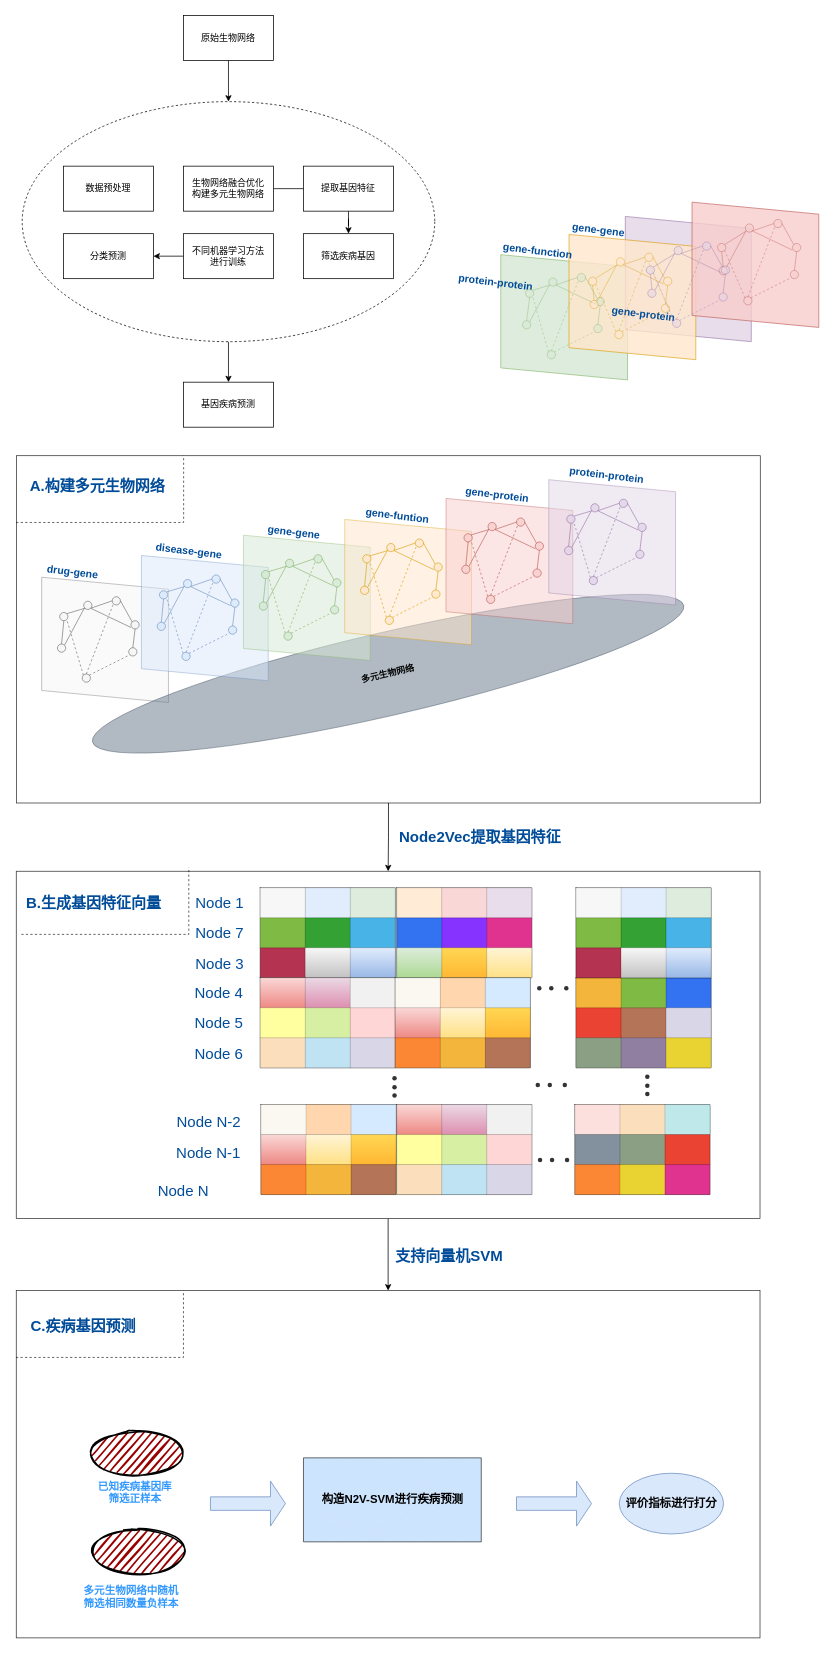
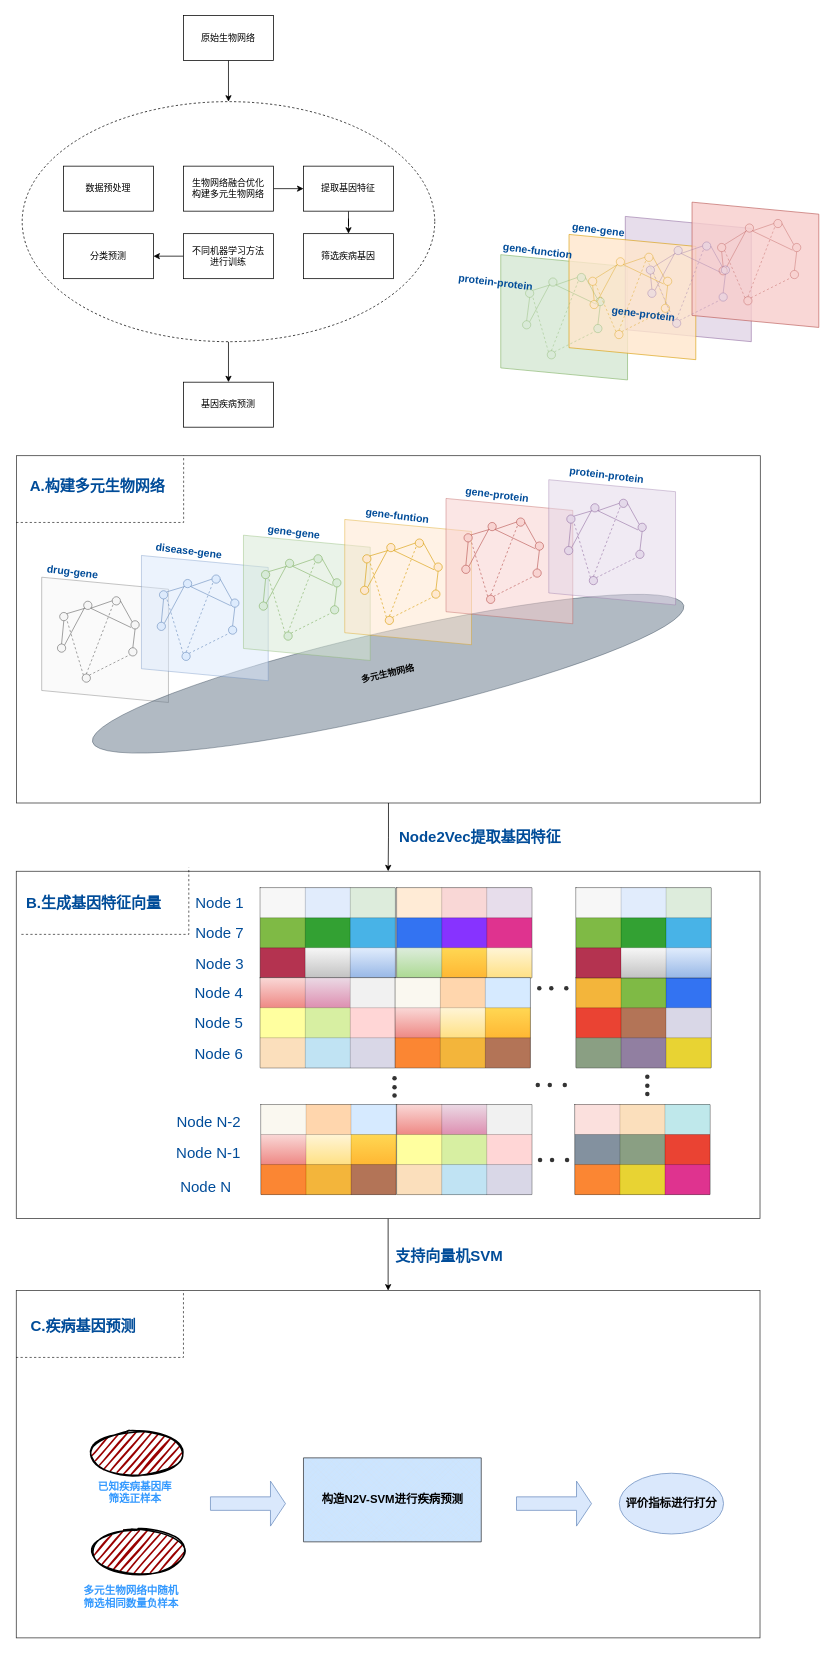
(299, 189) -> (297, 189)
(183, 1190) -> (206, 1186)
